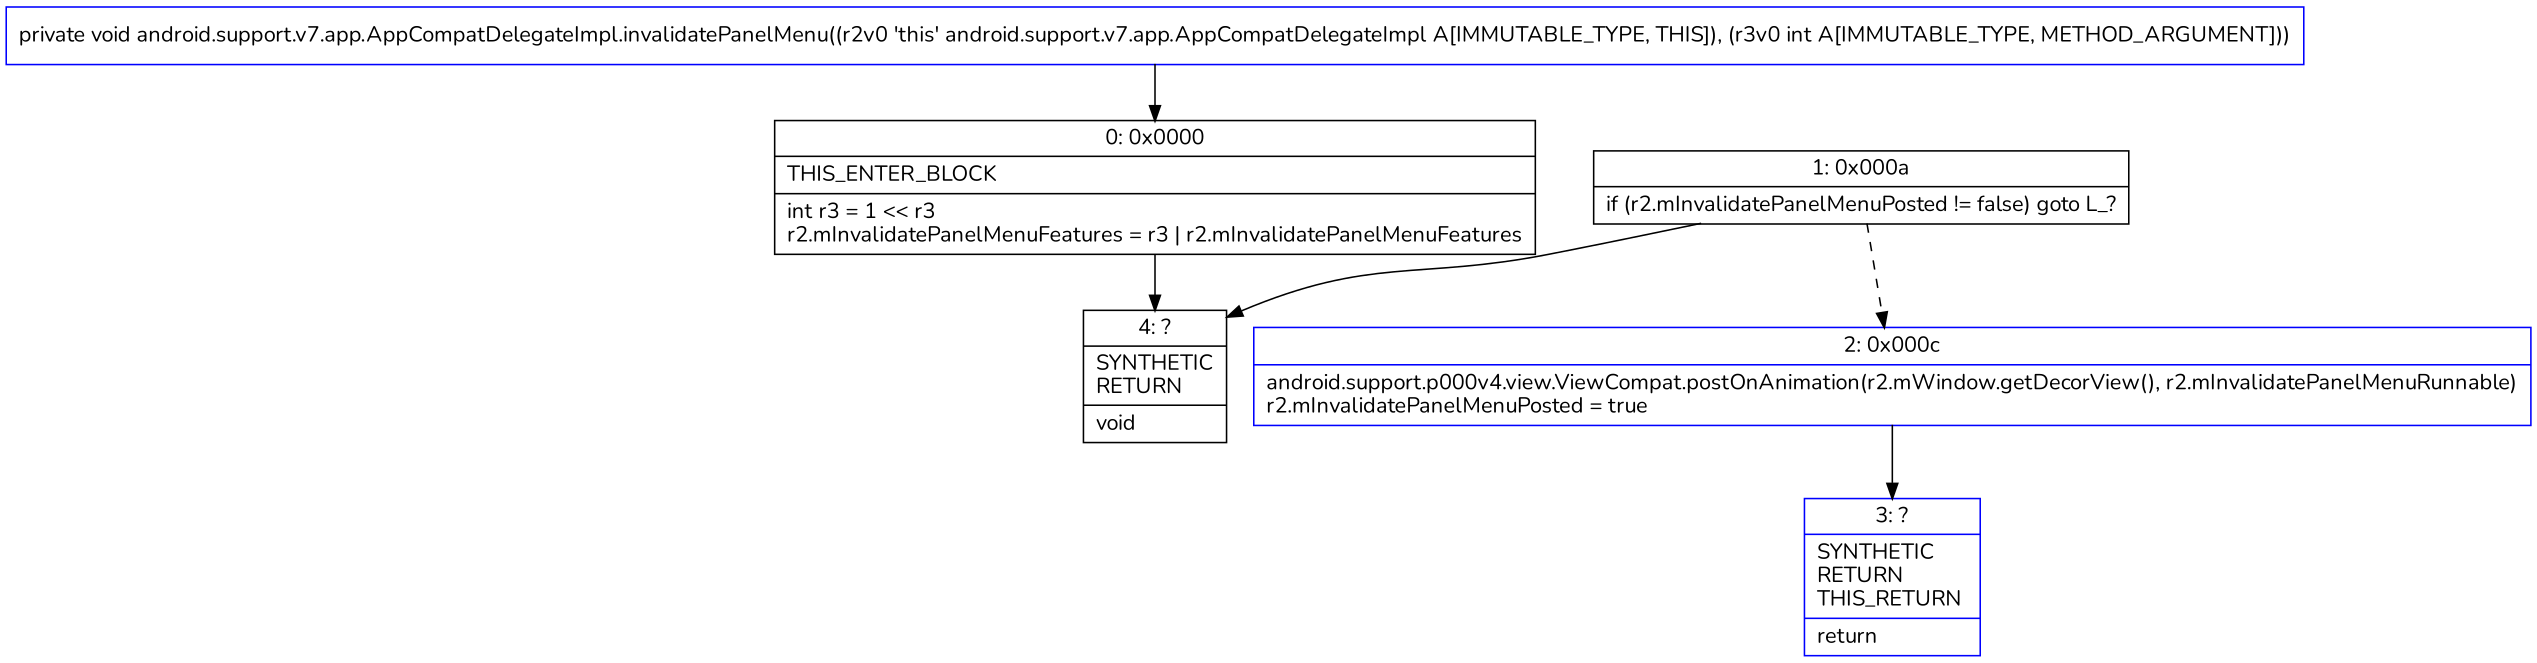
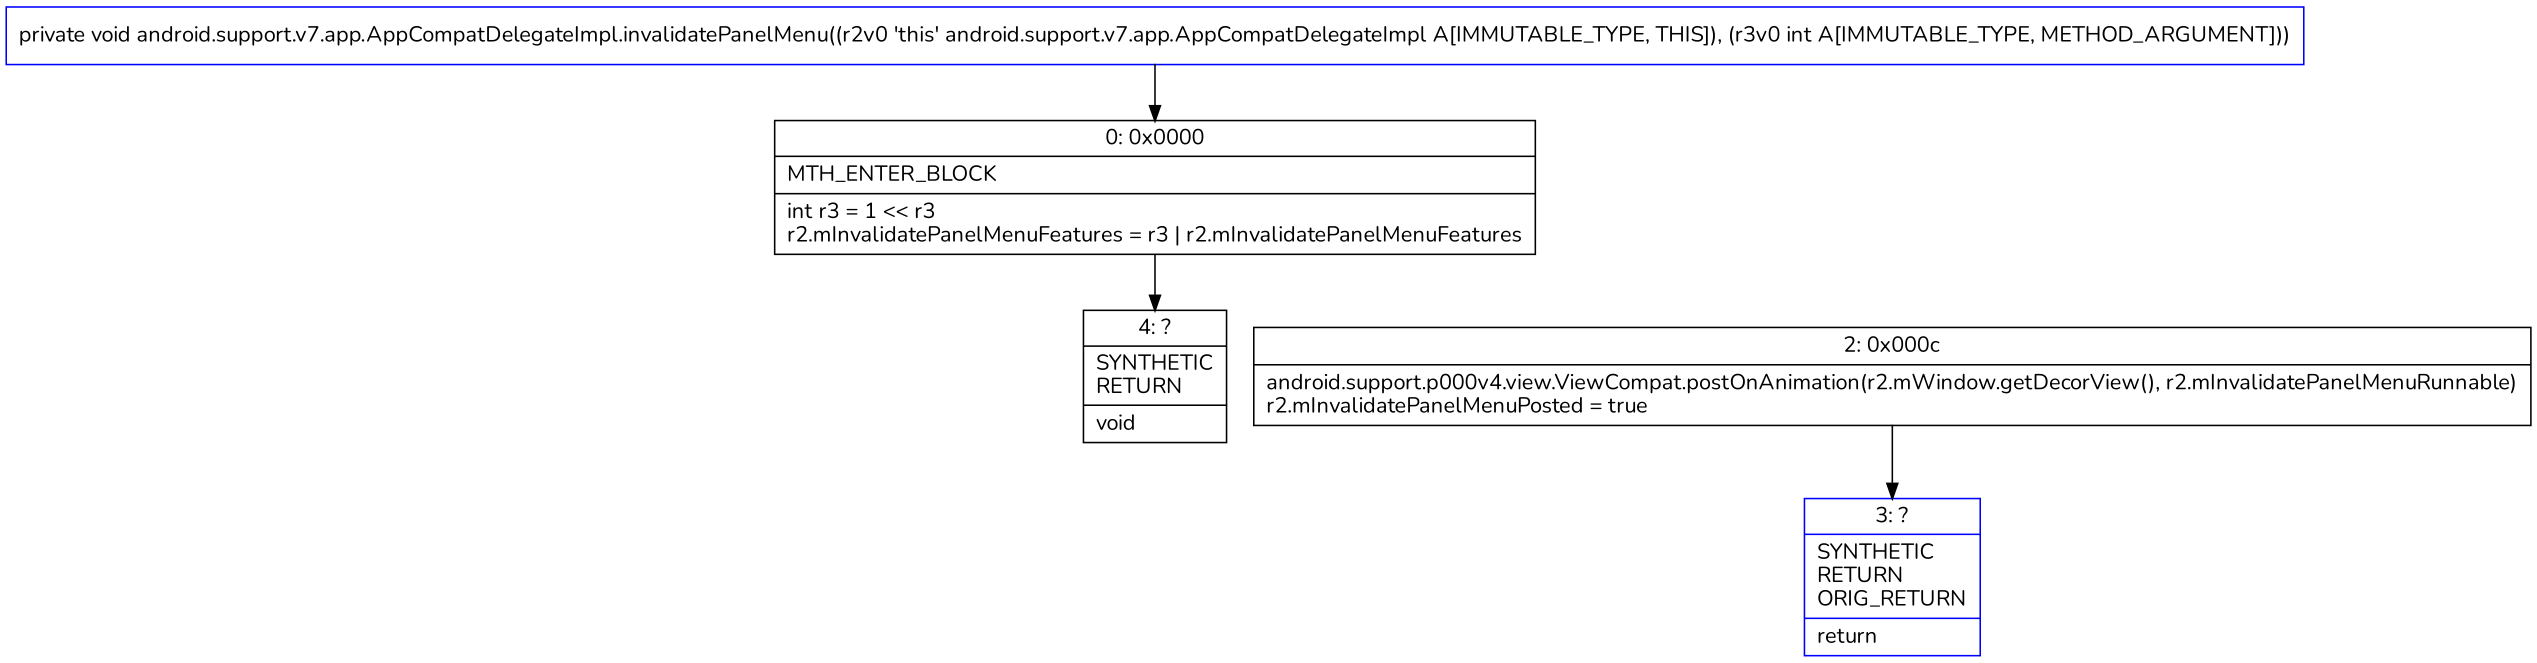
(893, 174) -> (893, 174)
(1861, 187) -> none
(1892, 376) -> (1892, 376)
(1890, 599) -> (1892, 599)
